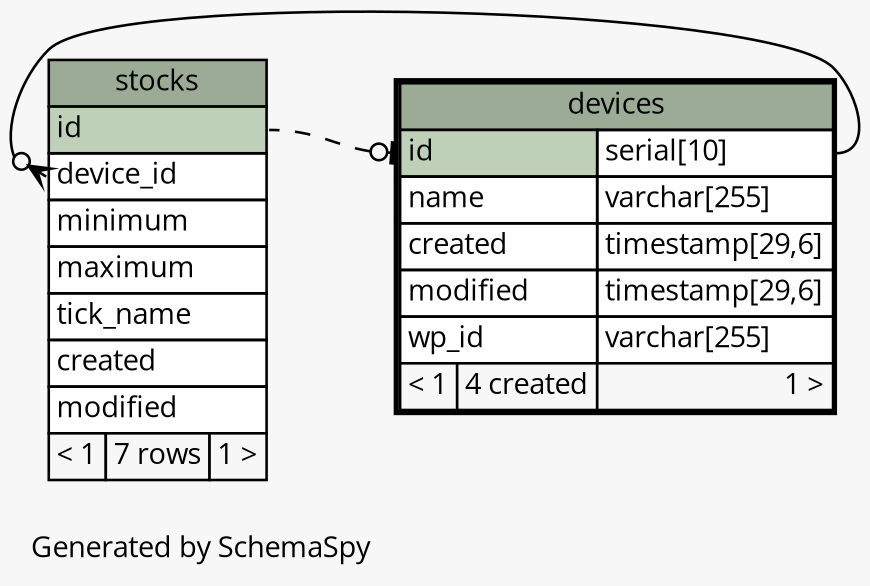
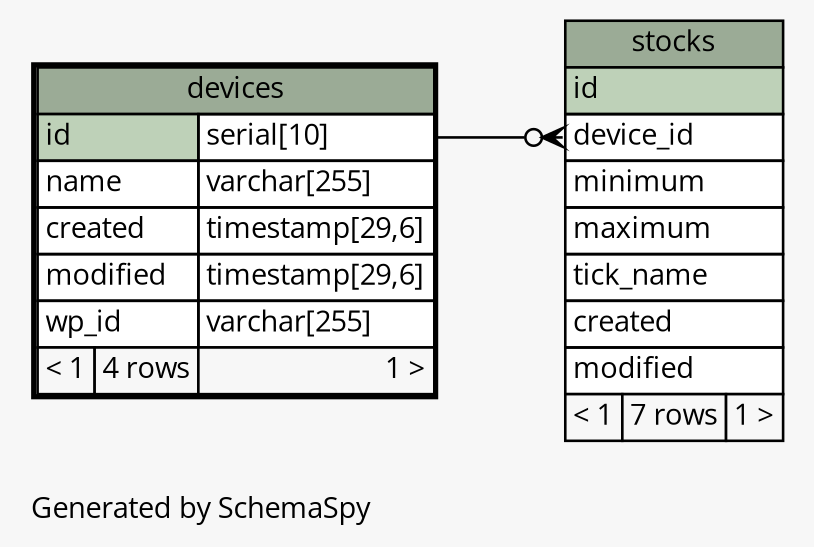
(320, 137) -> none
(527, 385) -> (147, 370)
